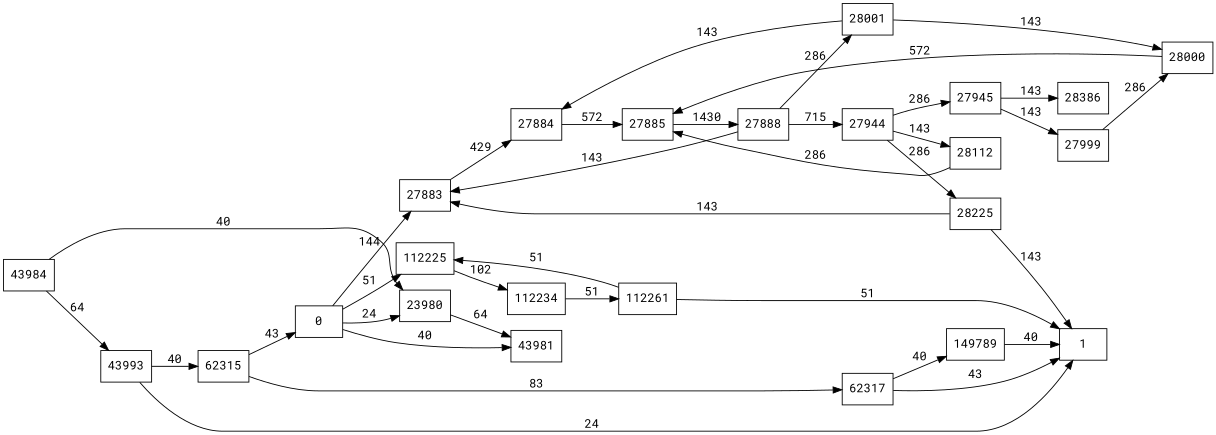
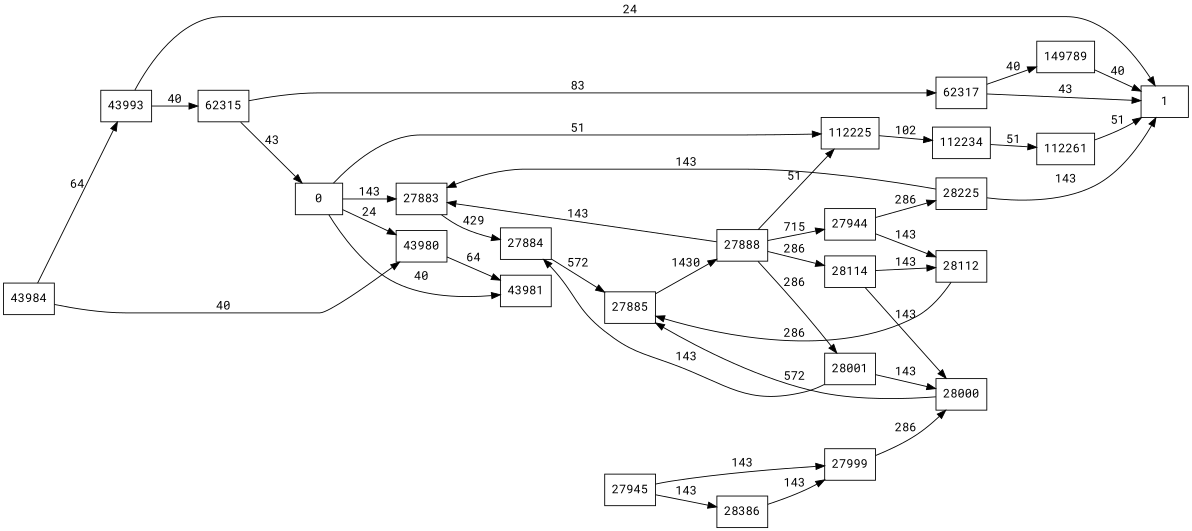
(917, 108) -> none
(369, 242) -> (369, 192)
(541, 269) -> (793, 193)
none -> (850, 272)
(425, 306) -> (422, 246)
none -> (793, 495)
